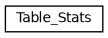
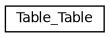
(54, 19) -> (55, 19)
